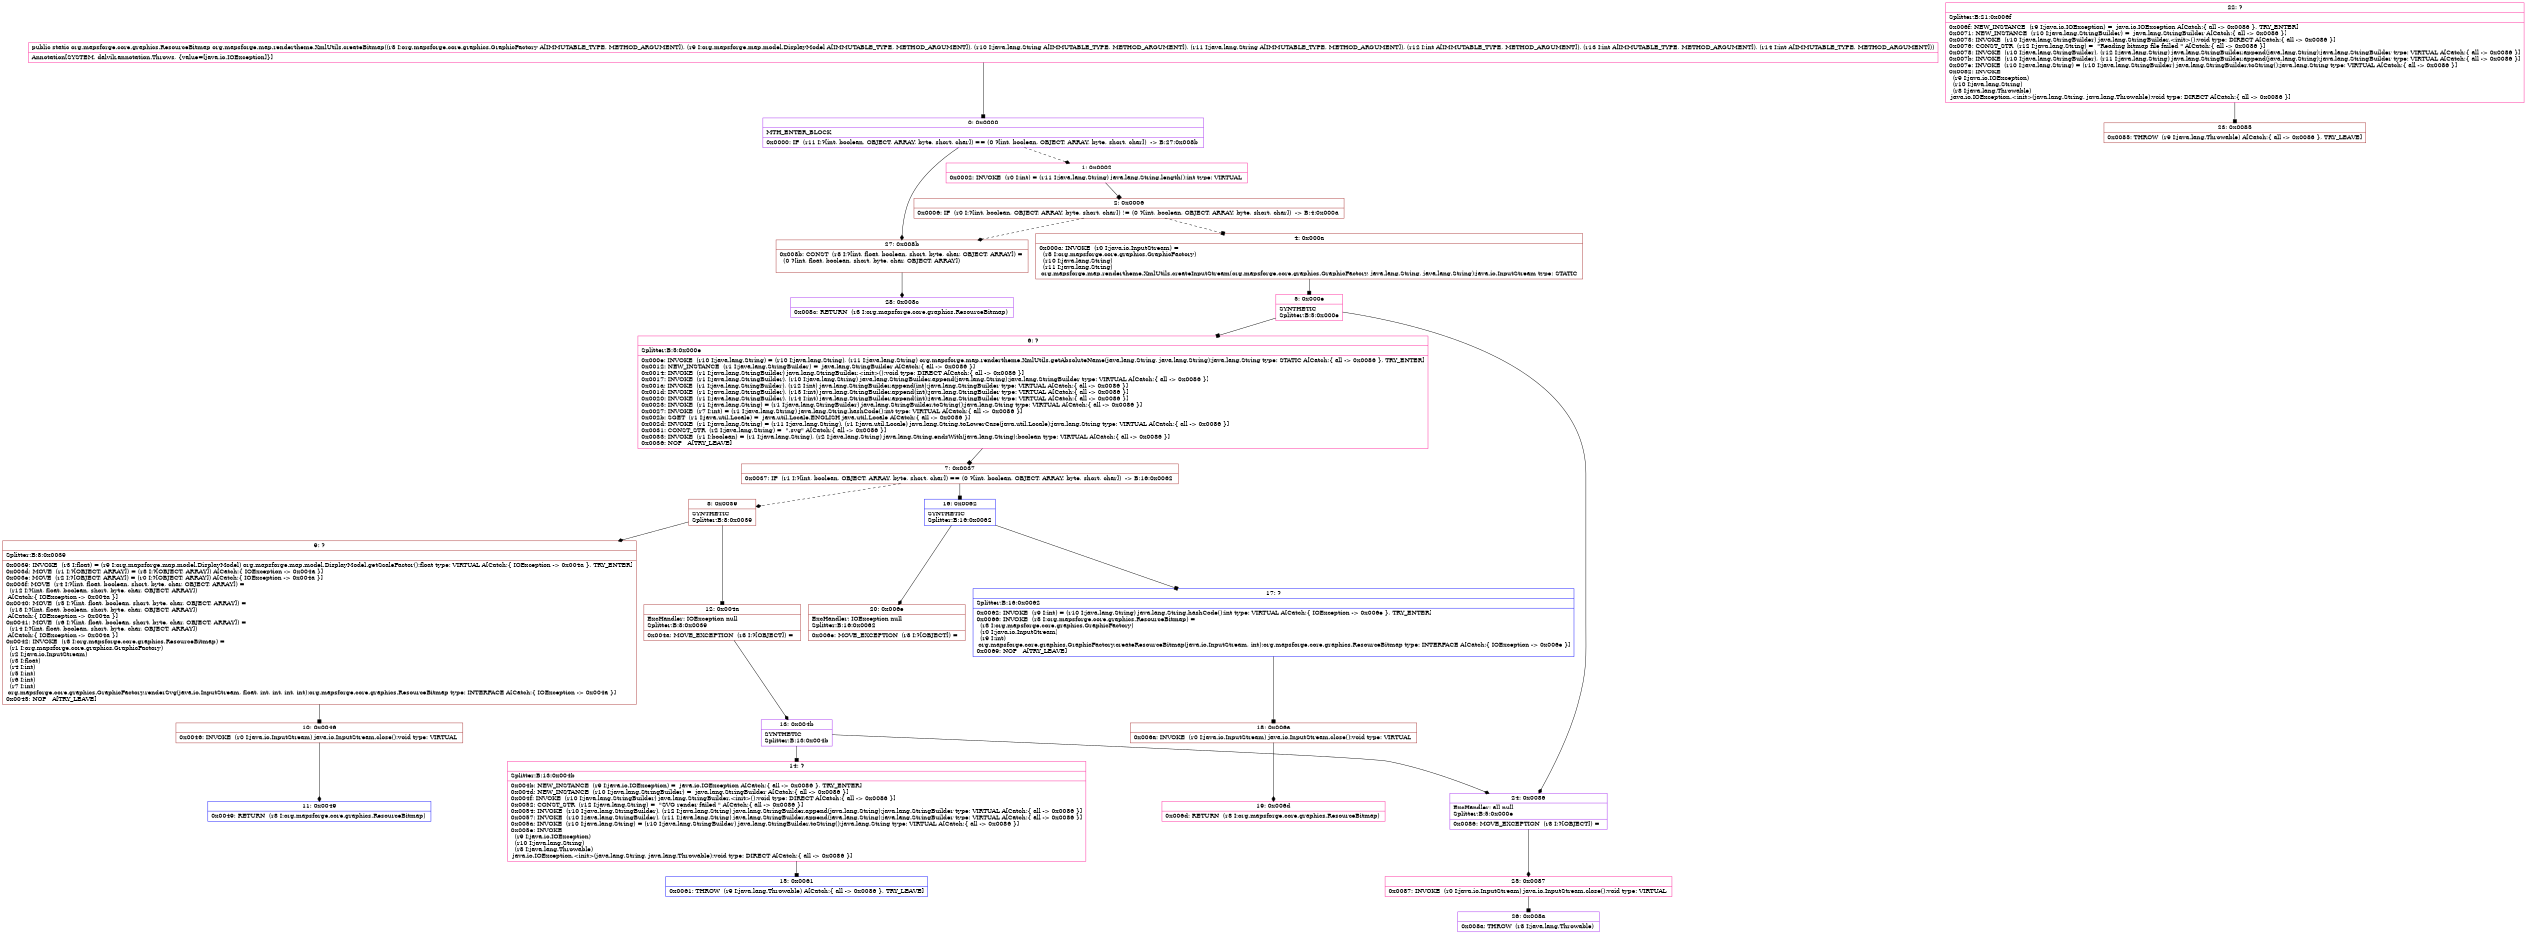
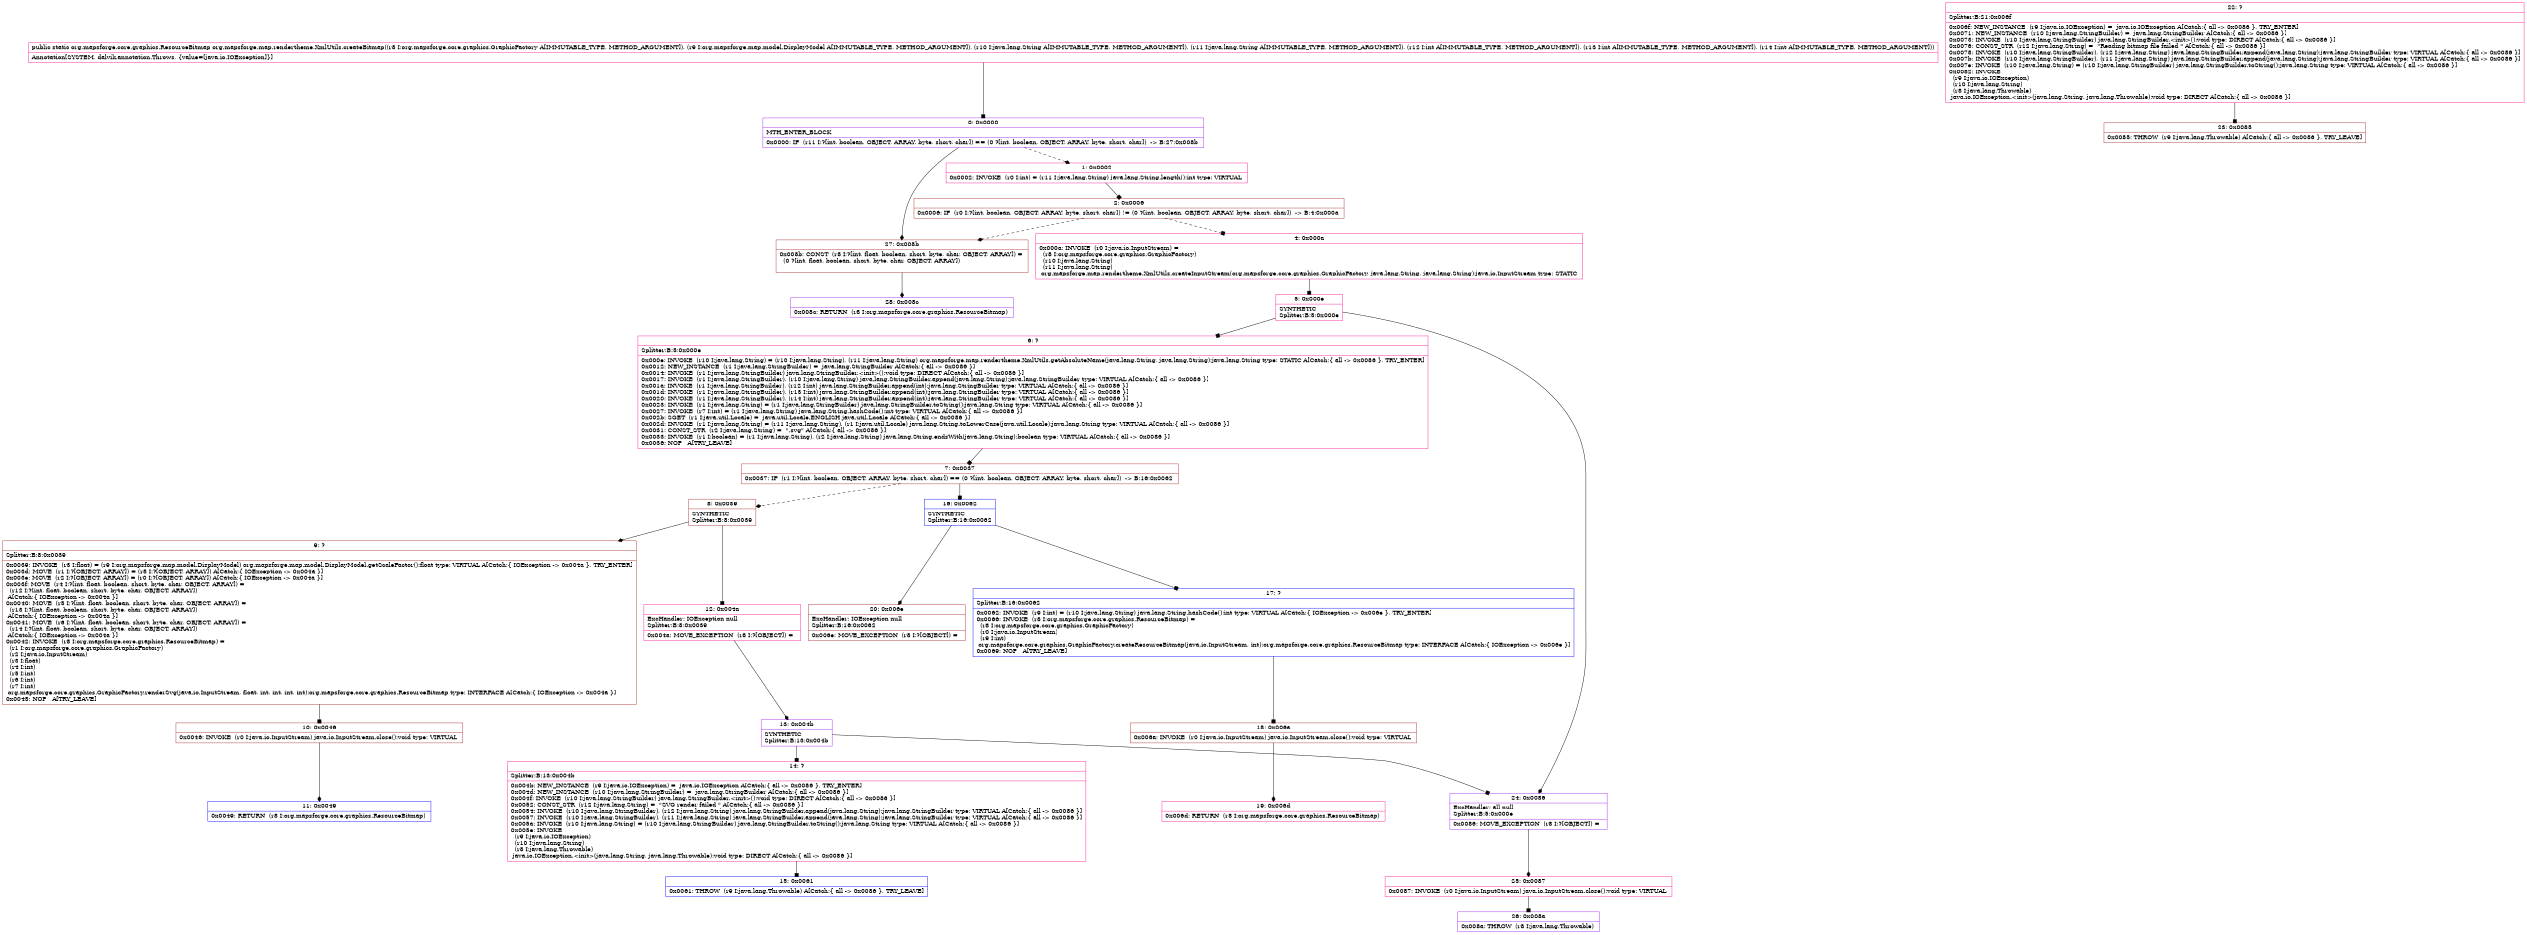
(1309, 256) -> (1309, 256)
(722, 623) -> (722, 623)
(1161, 749) -> (1161, 749)
